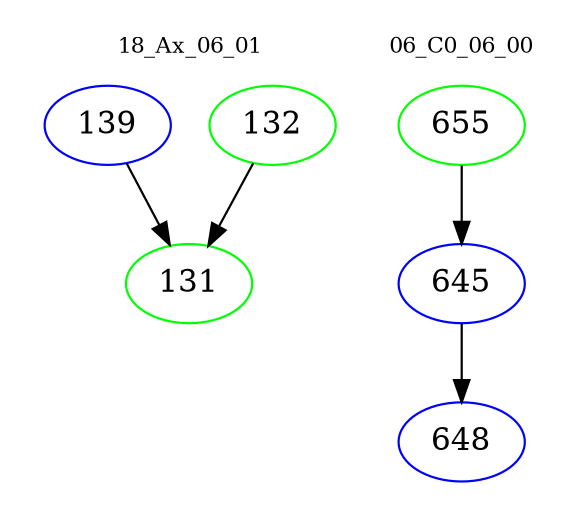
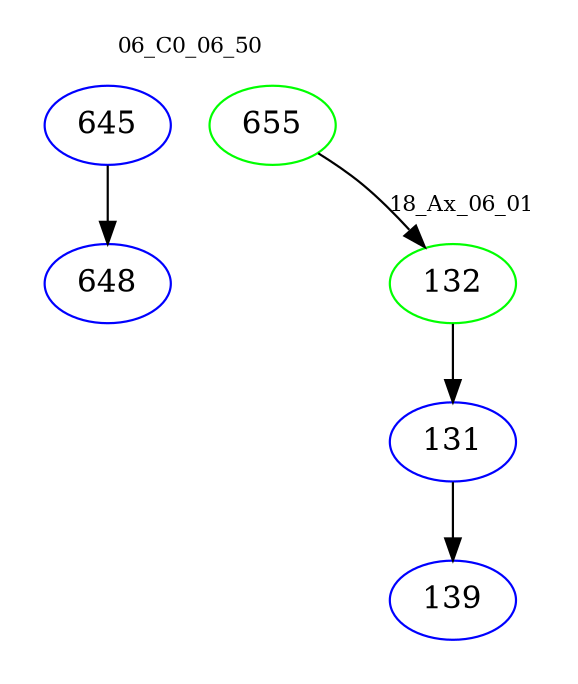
(462, 47) -> (190, 47)
(143, 194) -> (453, 510)
(462, 194) -> (386, 206)
(189, 284) -> (453, 442)
